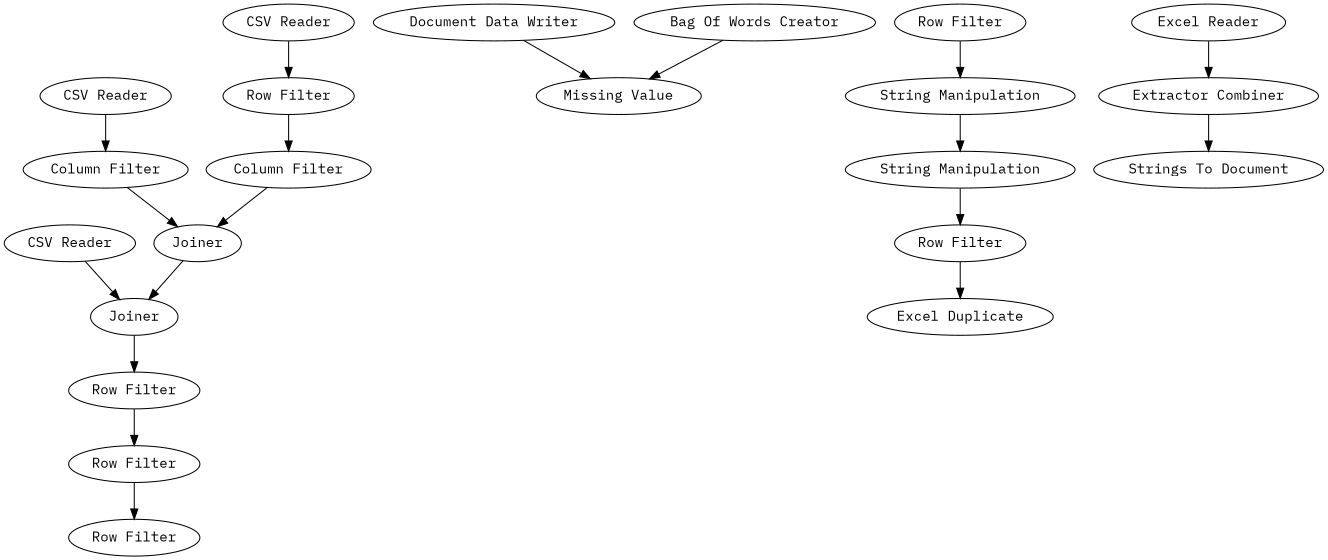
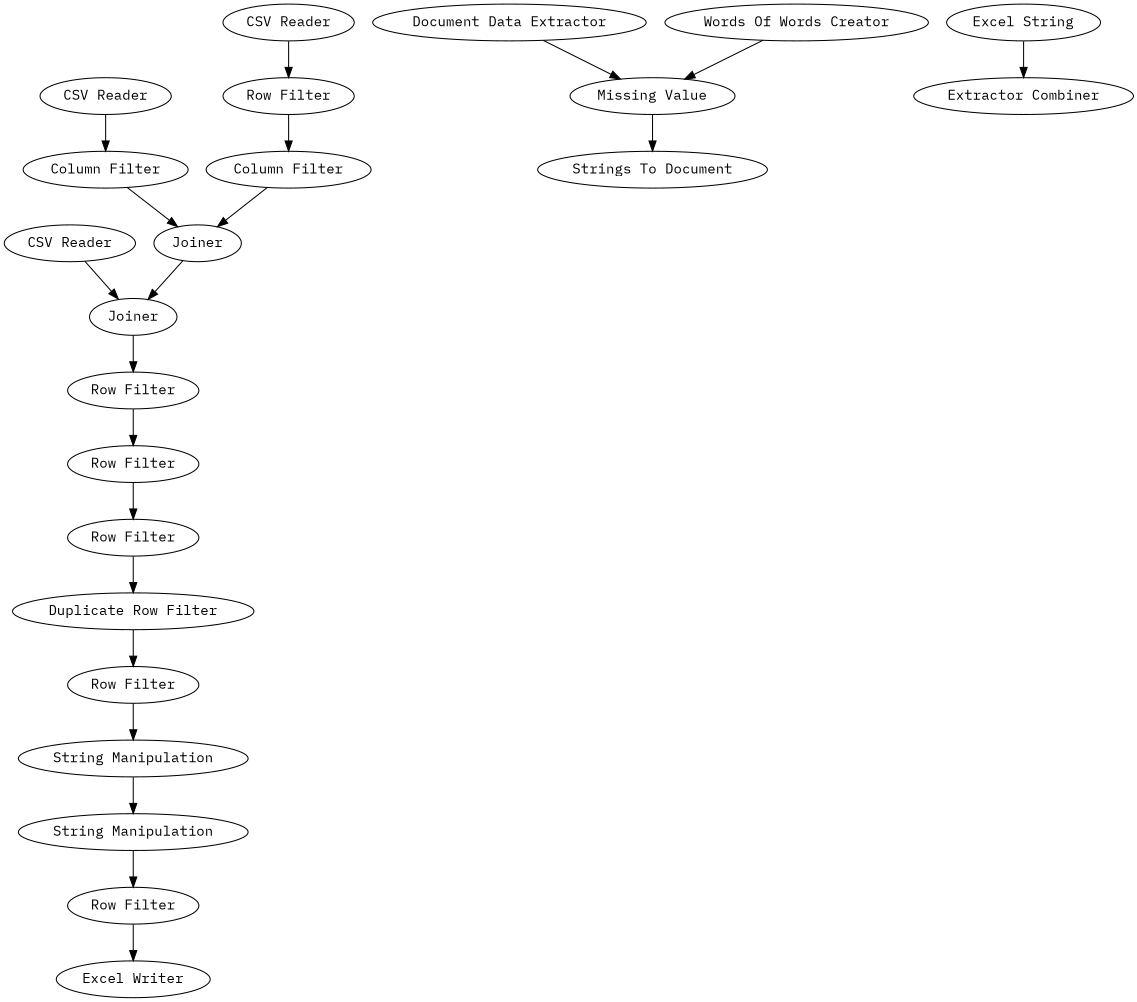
(494, 22) -> (509, 22)
(755, 22) -> (797, 22)
(1209, 22) -> (1024, 22)
(1209, 128) -> (653, 128)
(960, 317) -> (133, 979)
none -> (133, 611)
